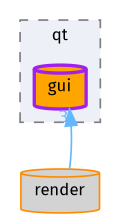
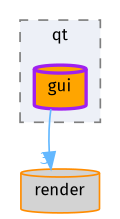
(71, 147) -> (49, 133)
